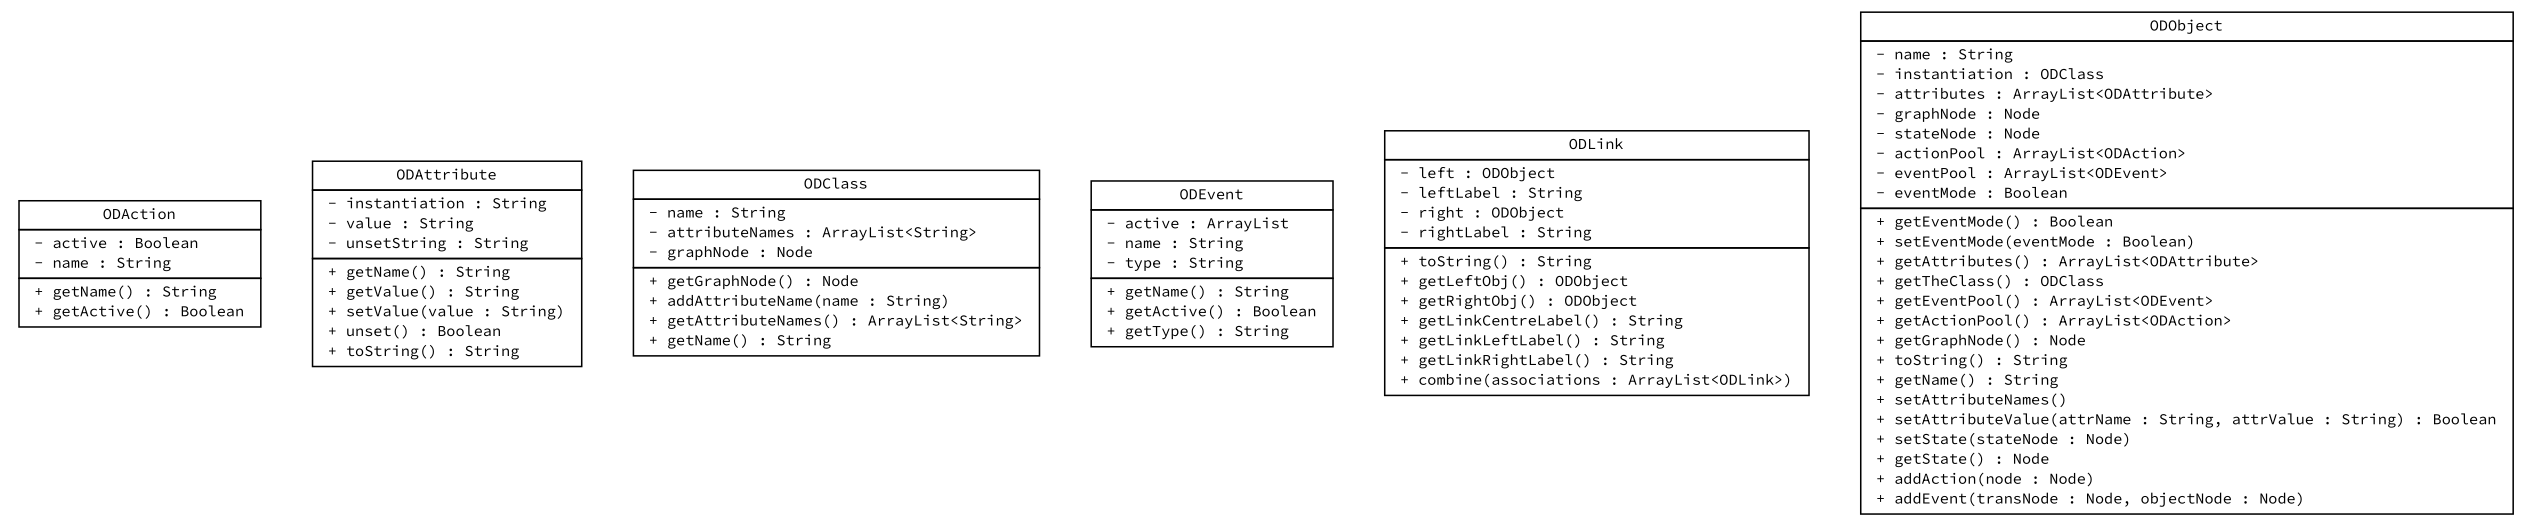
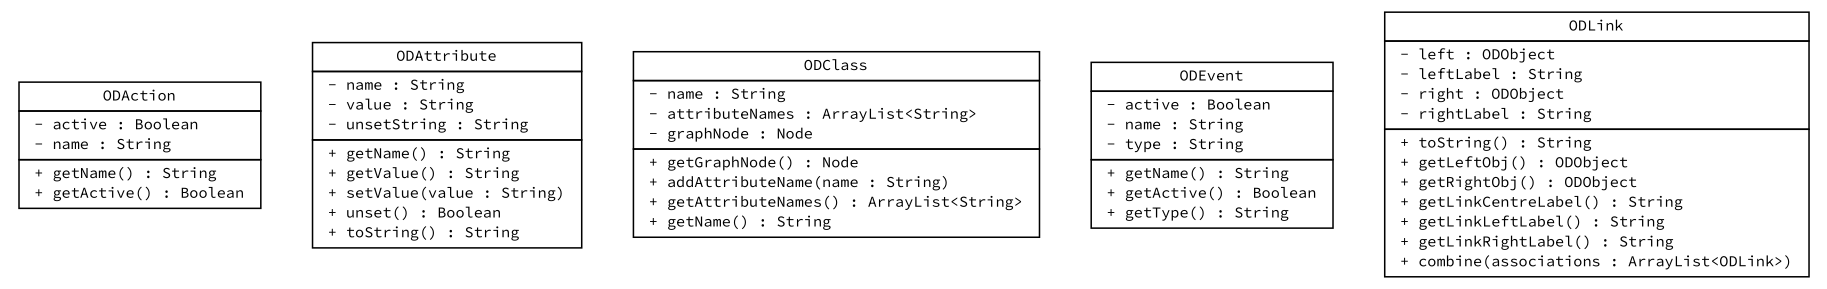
(438, 204) -> (397, 85)
(1198, 224) -> (1189, 105)
(2186, 263) -> none
